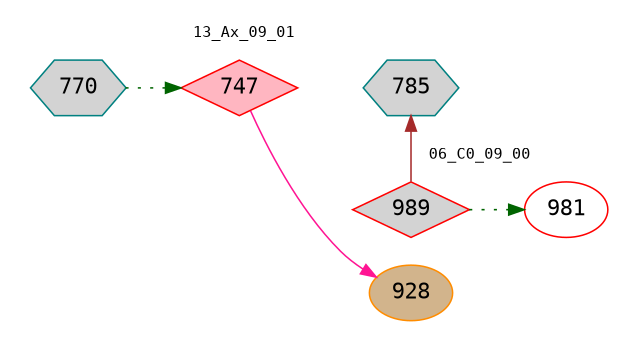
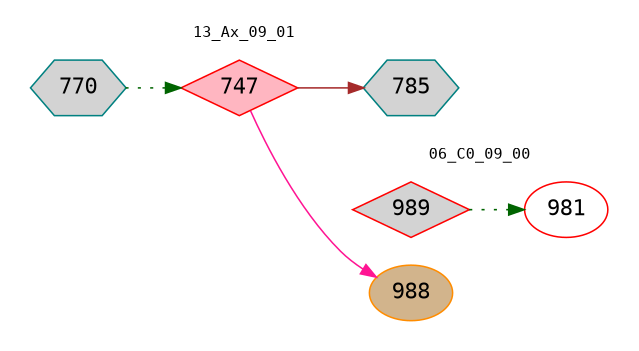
(411, 156) -> (323, 88)
(411, 293) -> (411, 293)
